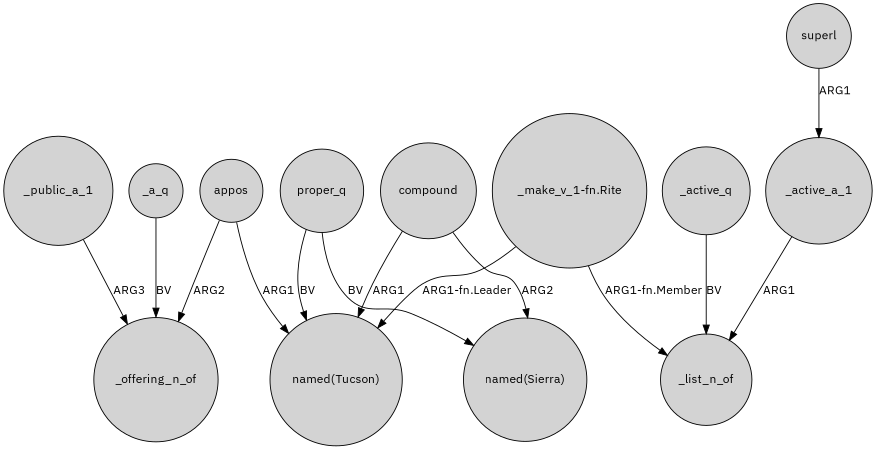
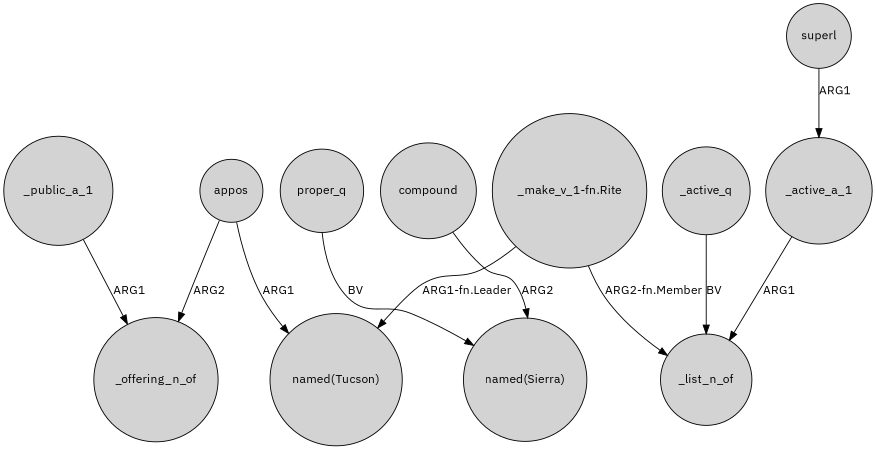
(156, 191) -> none
(380, 269) -> none
(298, 270) -> none
(130, 291) -> (130, 291)
(654, 291) -> (654, 291)
